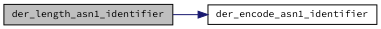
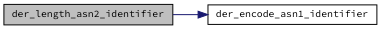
(88, 15) -> (88, 15)
